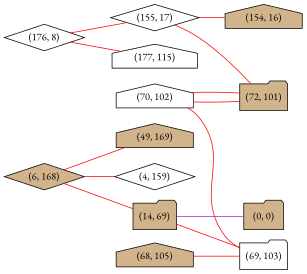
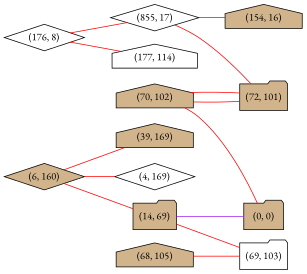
(155, 18) -> (155, 18)
(155, 57) -> (155, 57)
(155, 97) -> (155, 97)
(155, 137) -> (155, 137)
(44, 177) -> (44, 177)
(155, 177) -> (155, 177)
(212, 179) -> (228, 150)
